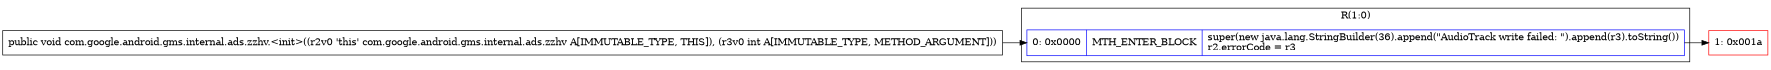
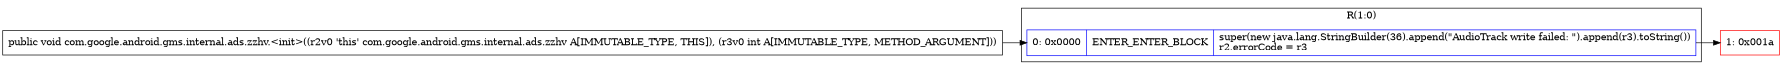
(1144, 42) -> (1150, 42)
